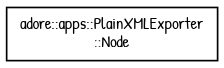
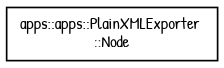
(112, 34) -> (112, 34)
